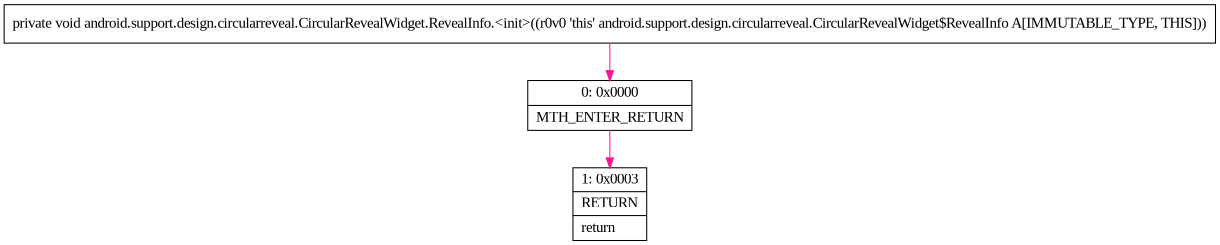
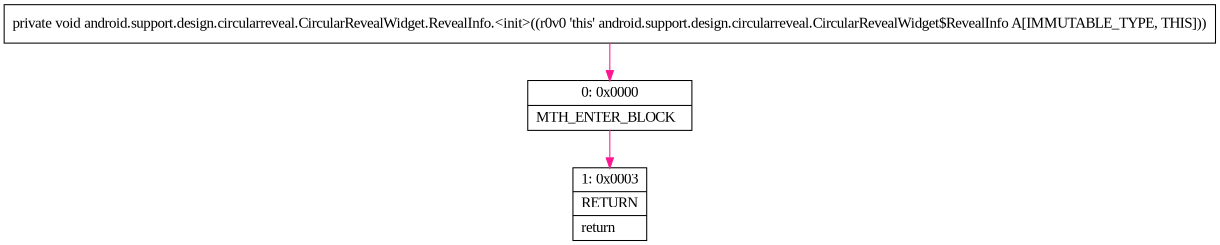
(610, 117) -> (606, 117)
